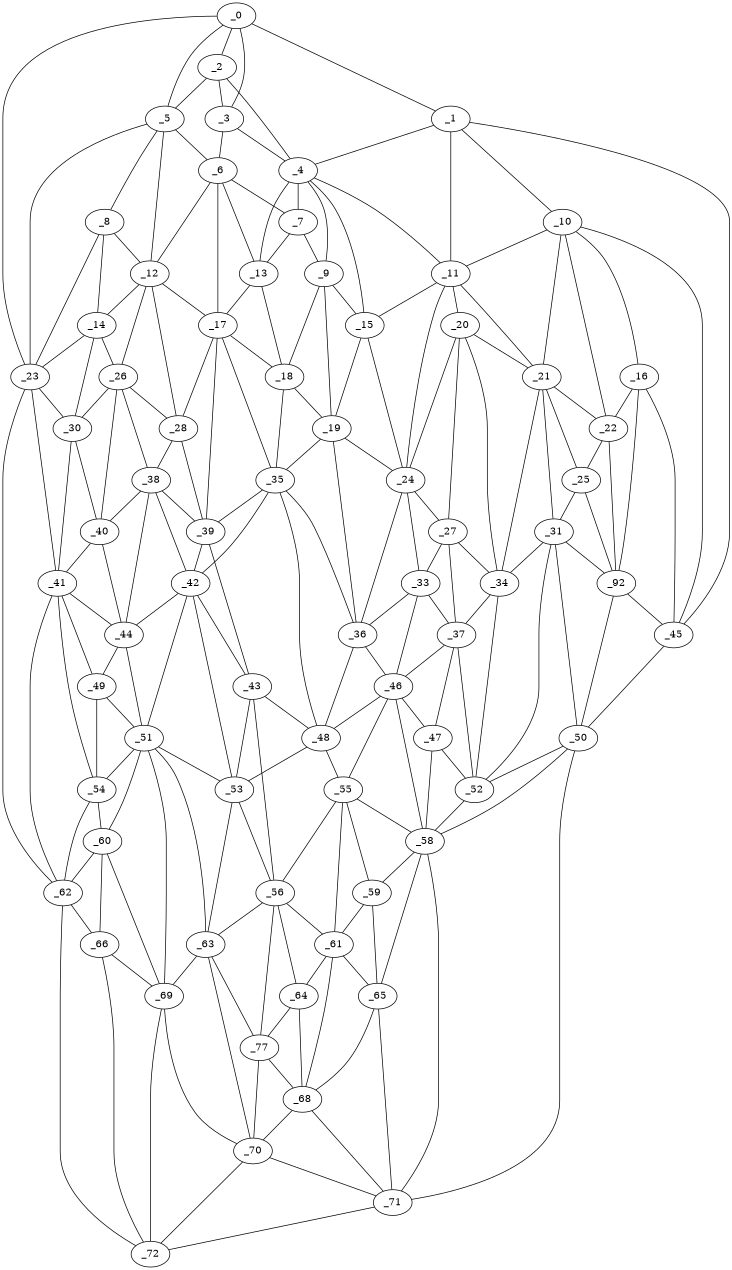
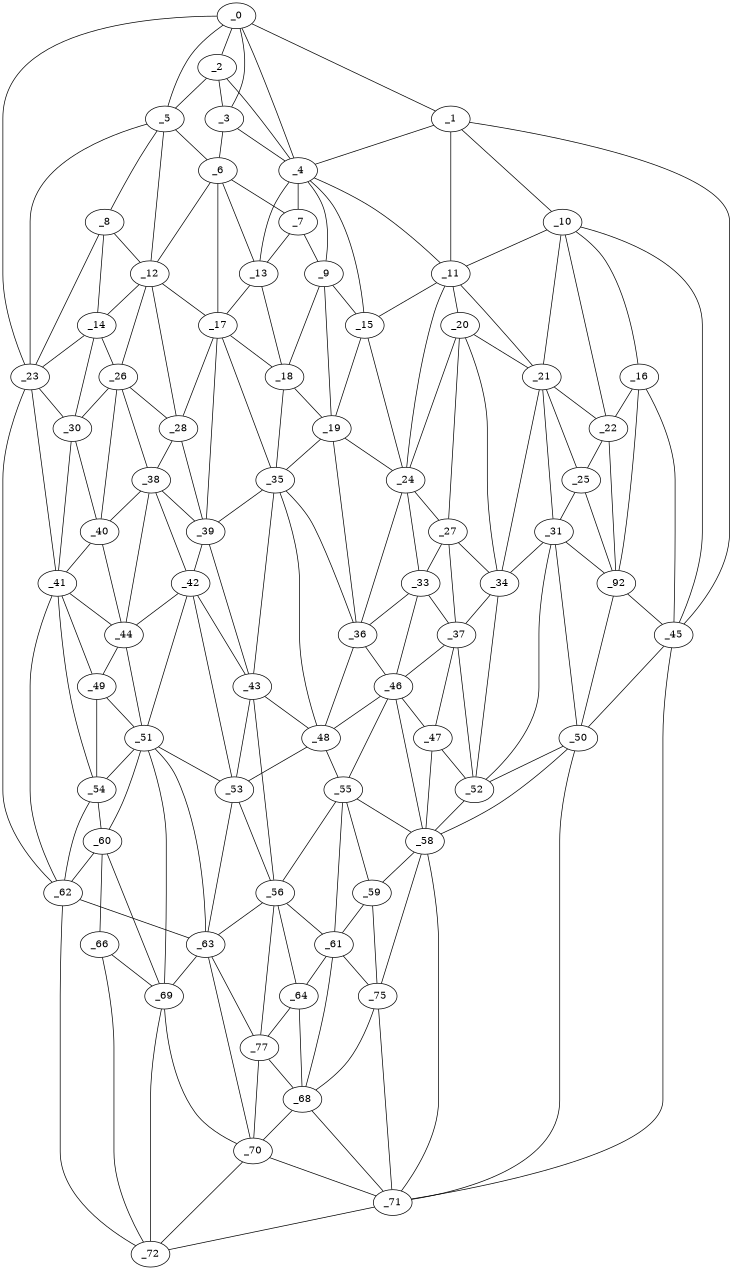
none -> (269, 93)
(239, 536) -> (264, 583)
(81, 919) -> (140, 921)
(378, 996) -> (378, 996)
none -> (663, 1014)
